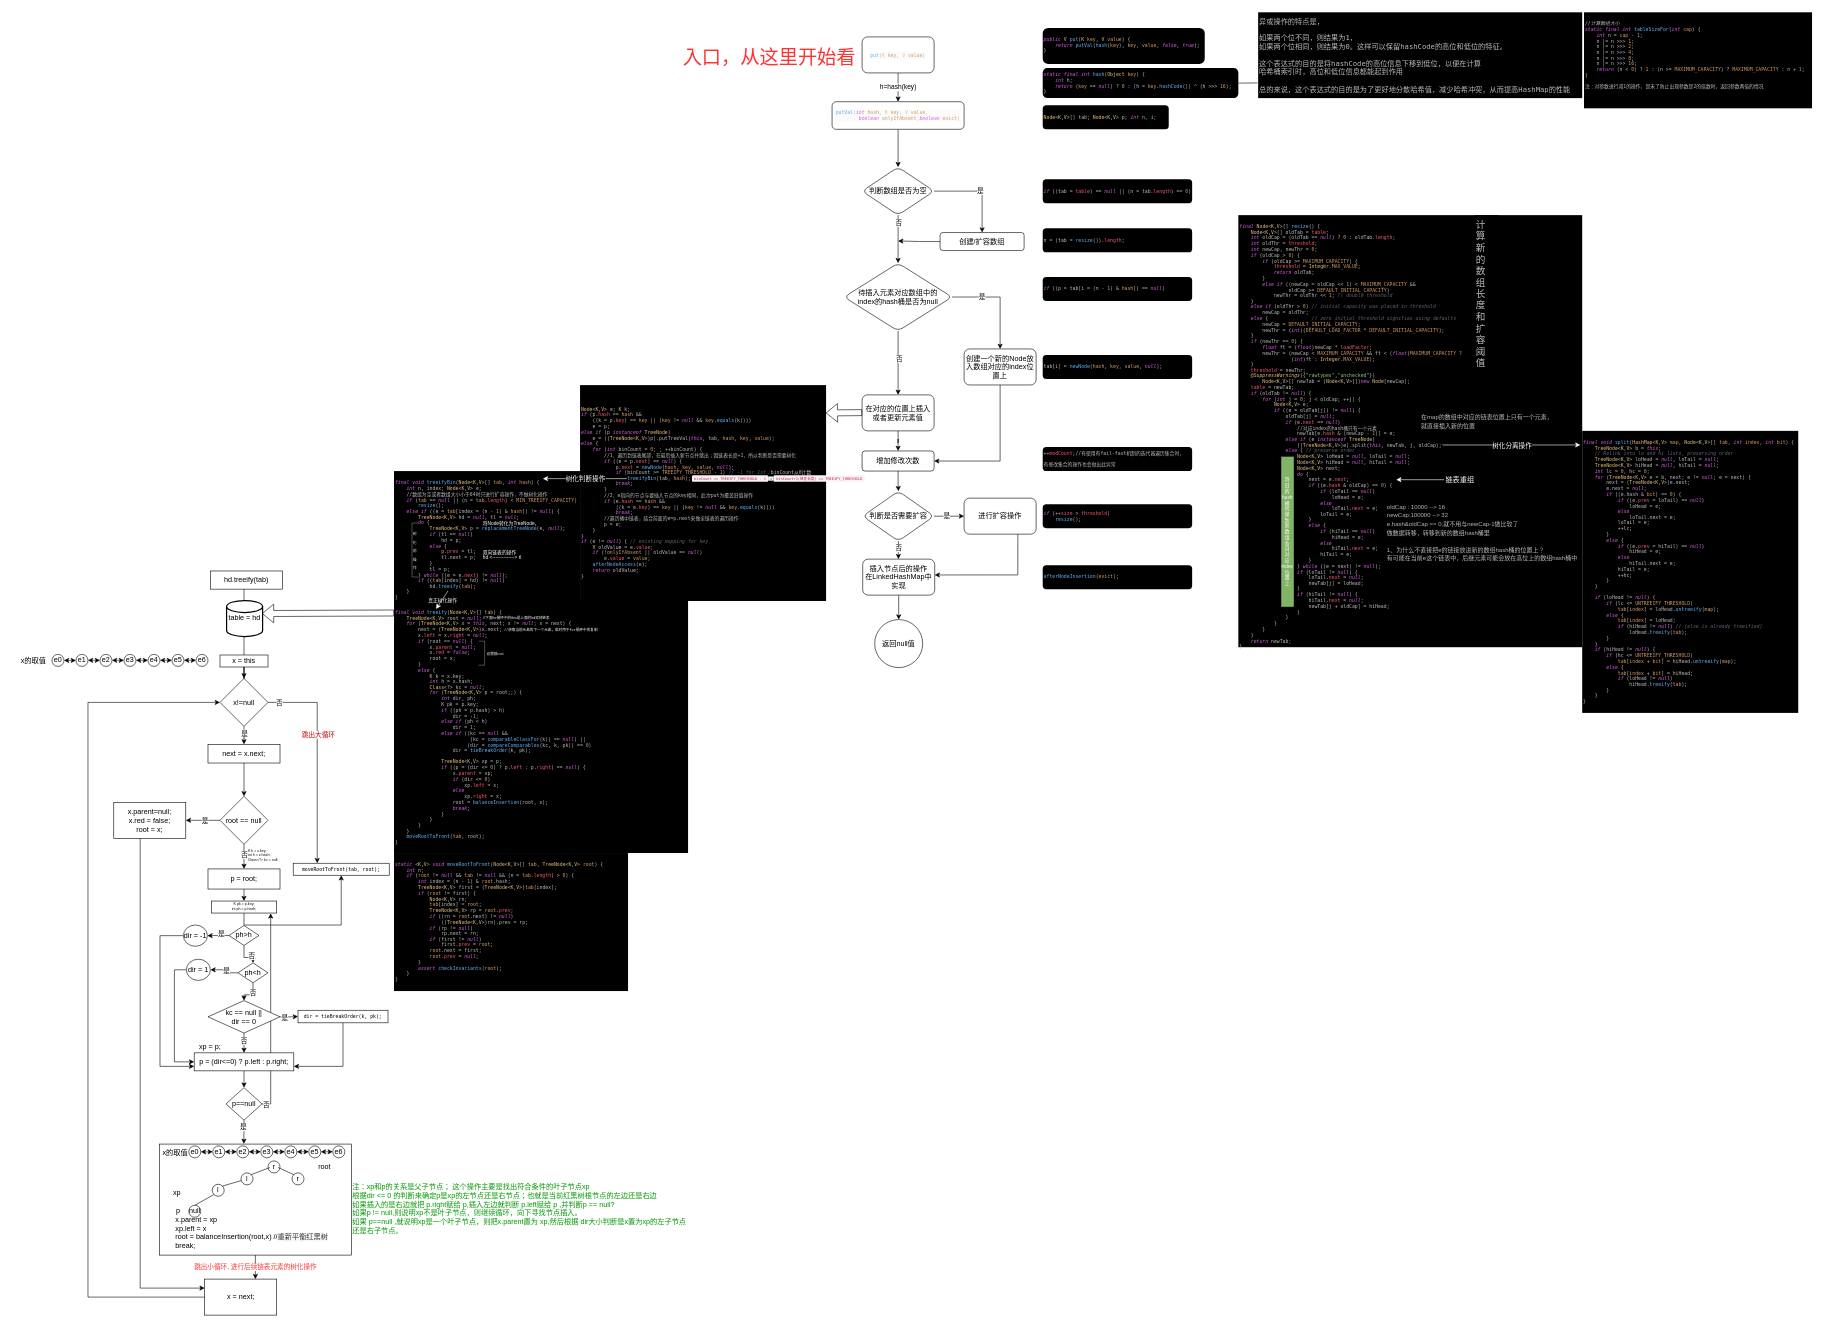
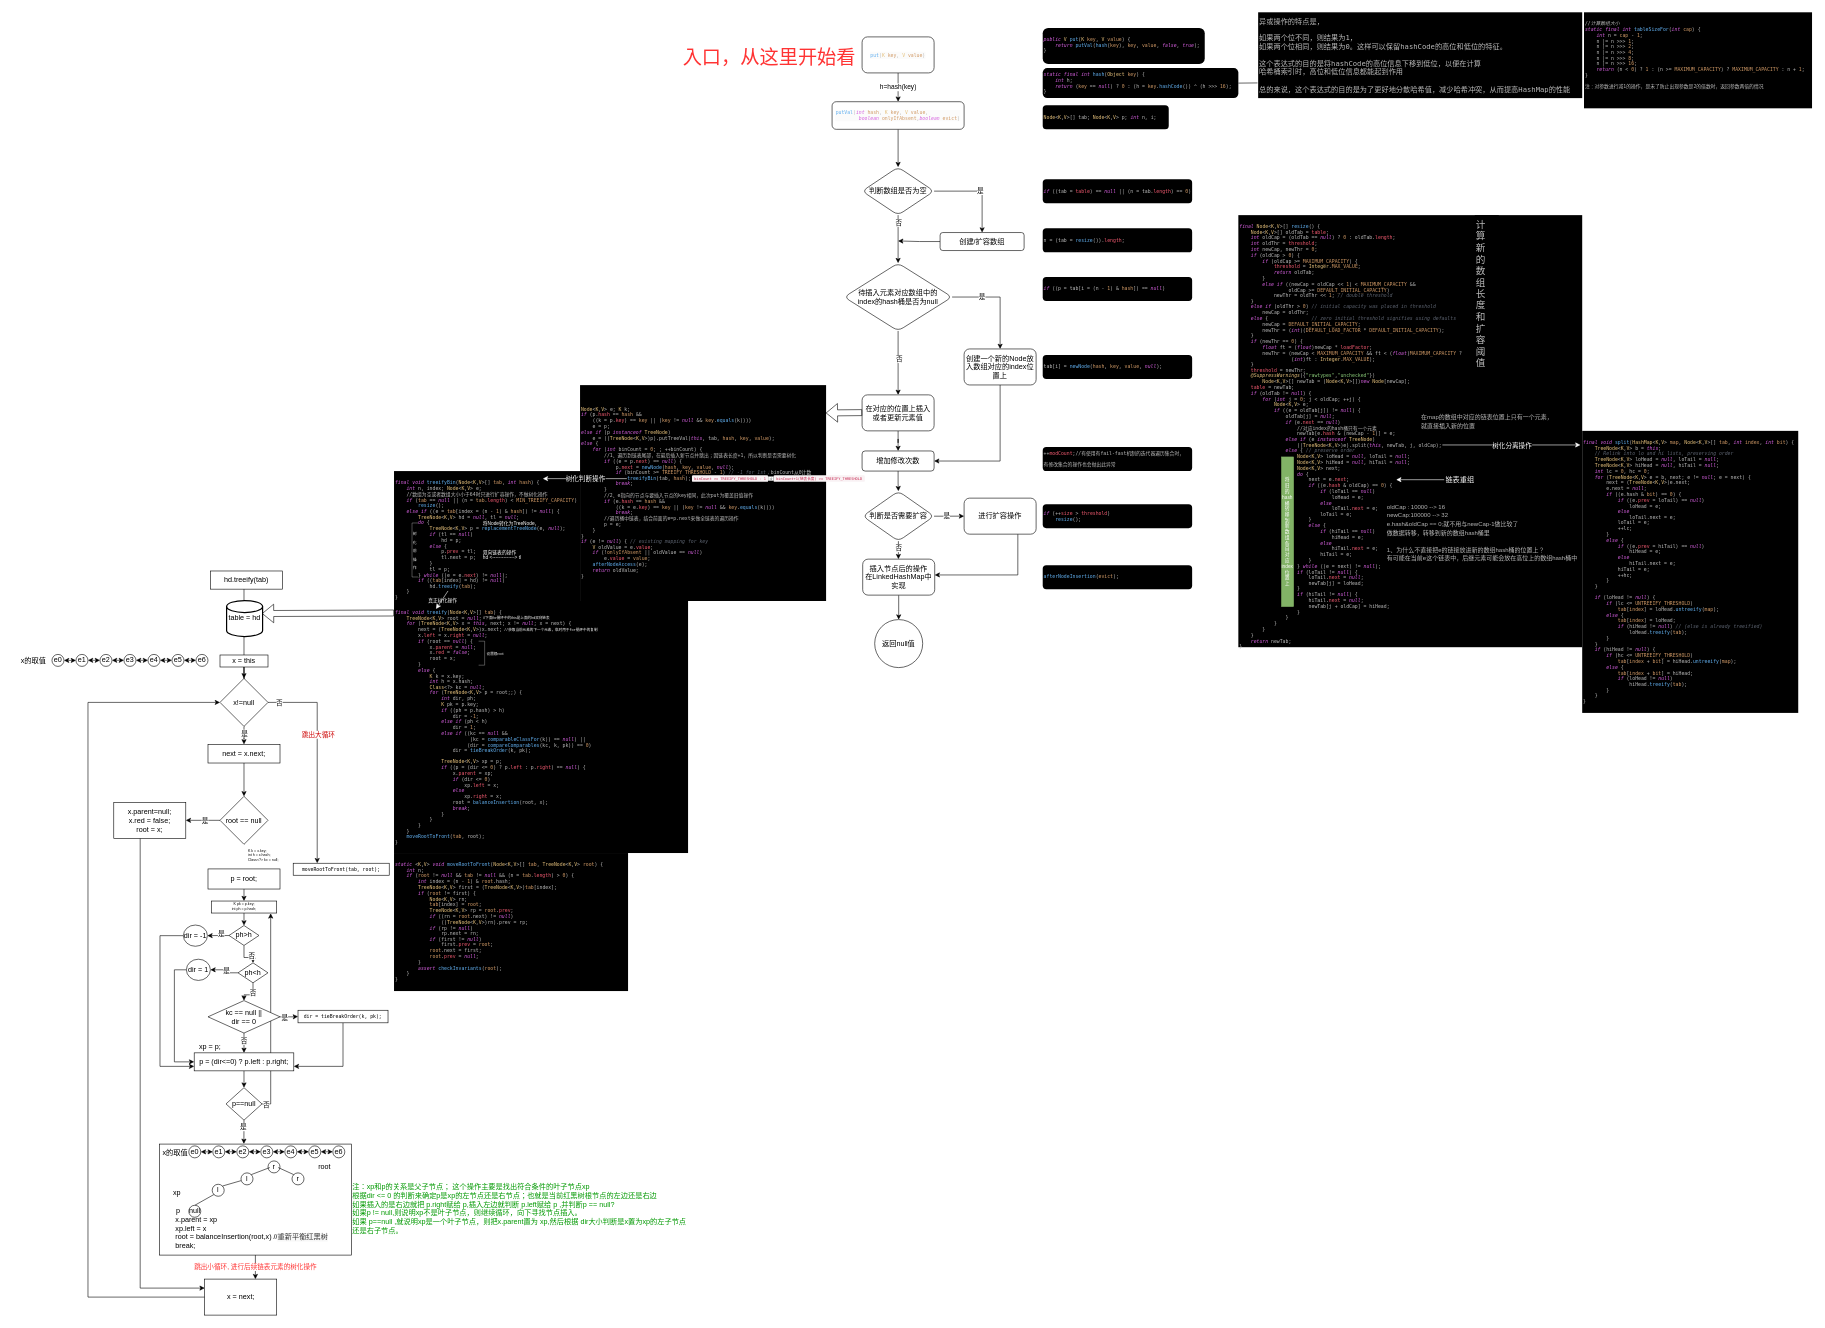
(244, 858) -> none
(244, 923) -> (244, 919)
